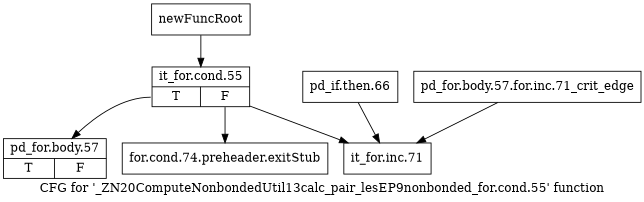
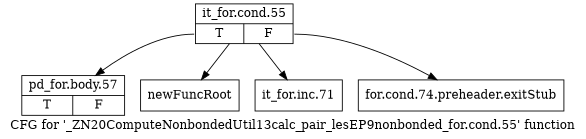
(201, 47) -> (218, 58)
(350, 87) -> none
(527, 87) -> none
